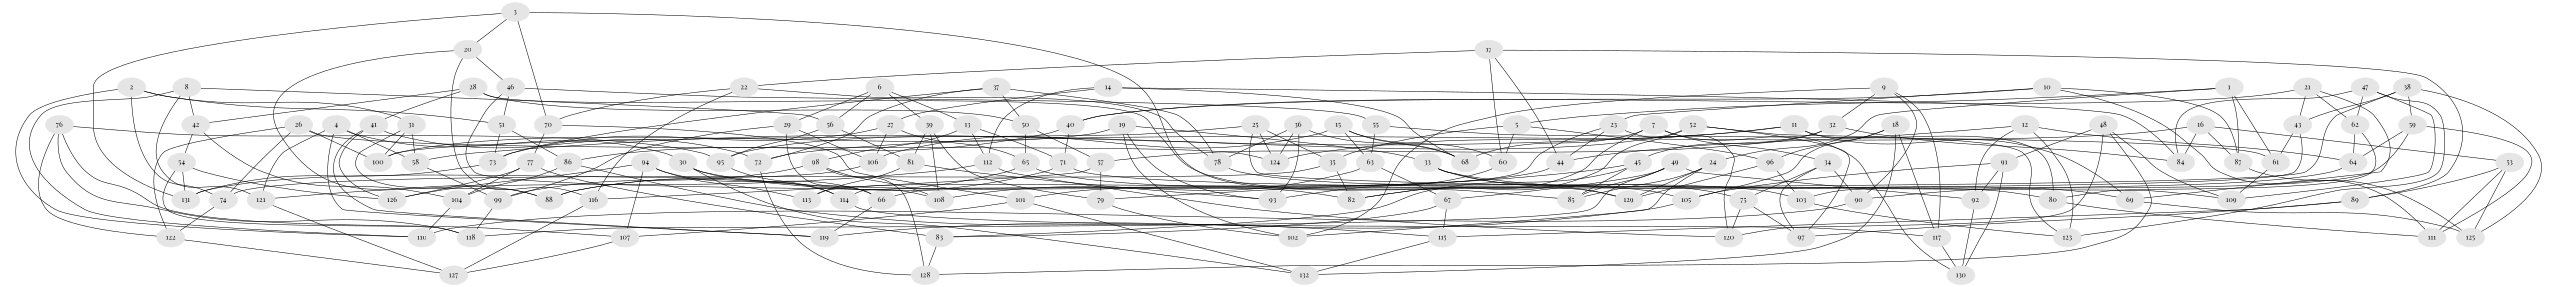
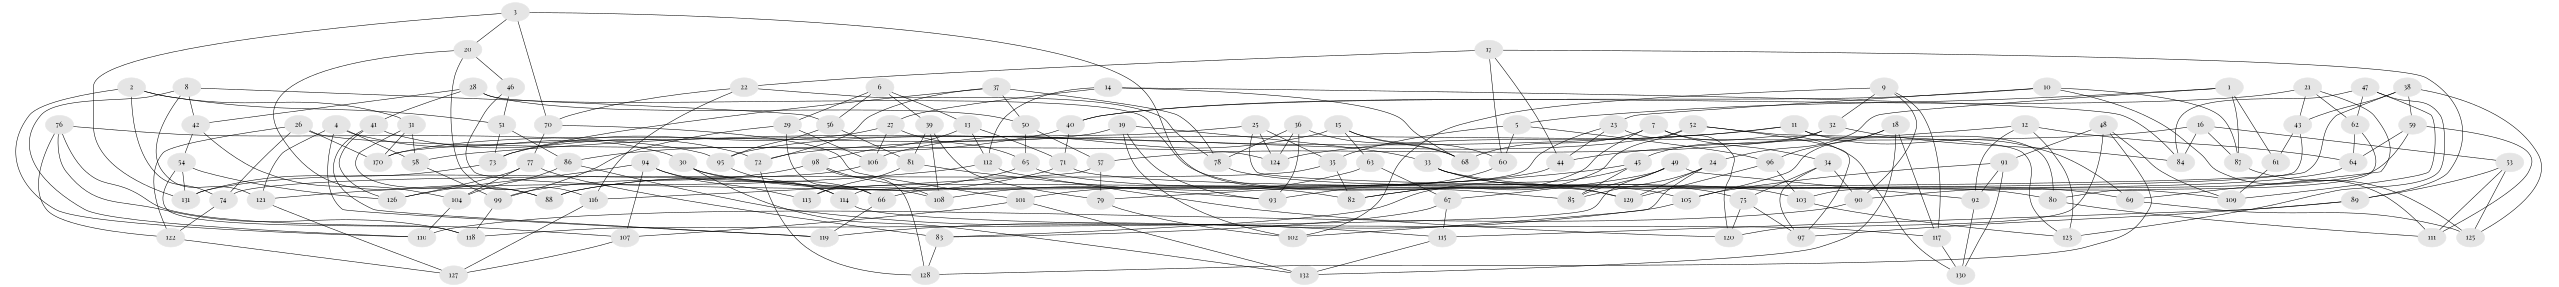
(1376, 125) -> none
(378, 162) -> (378, 162)
